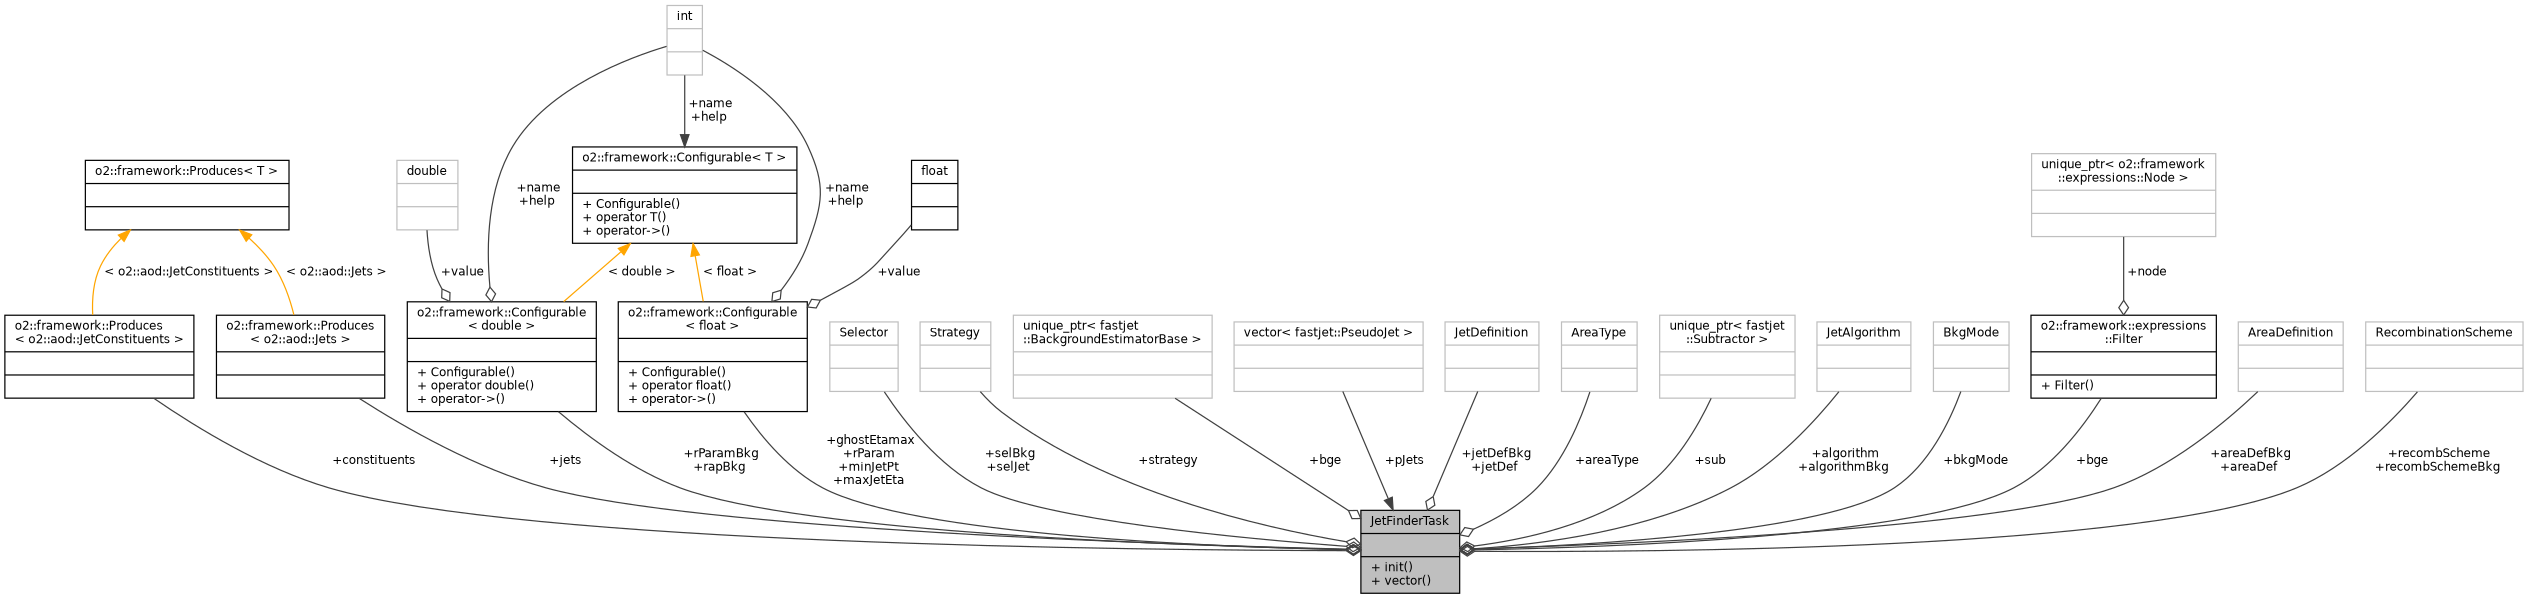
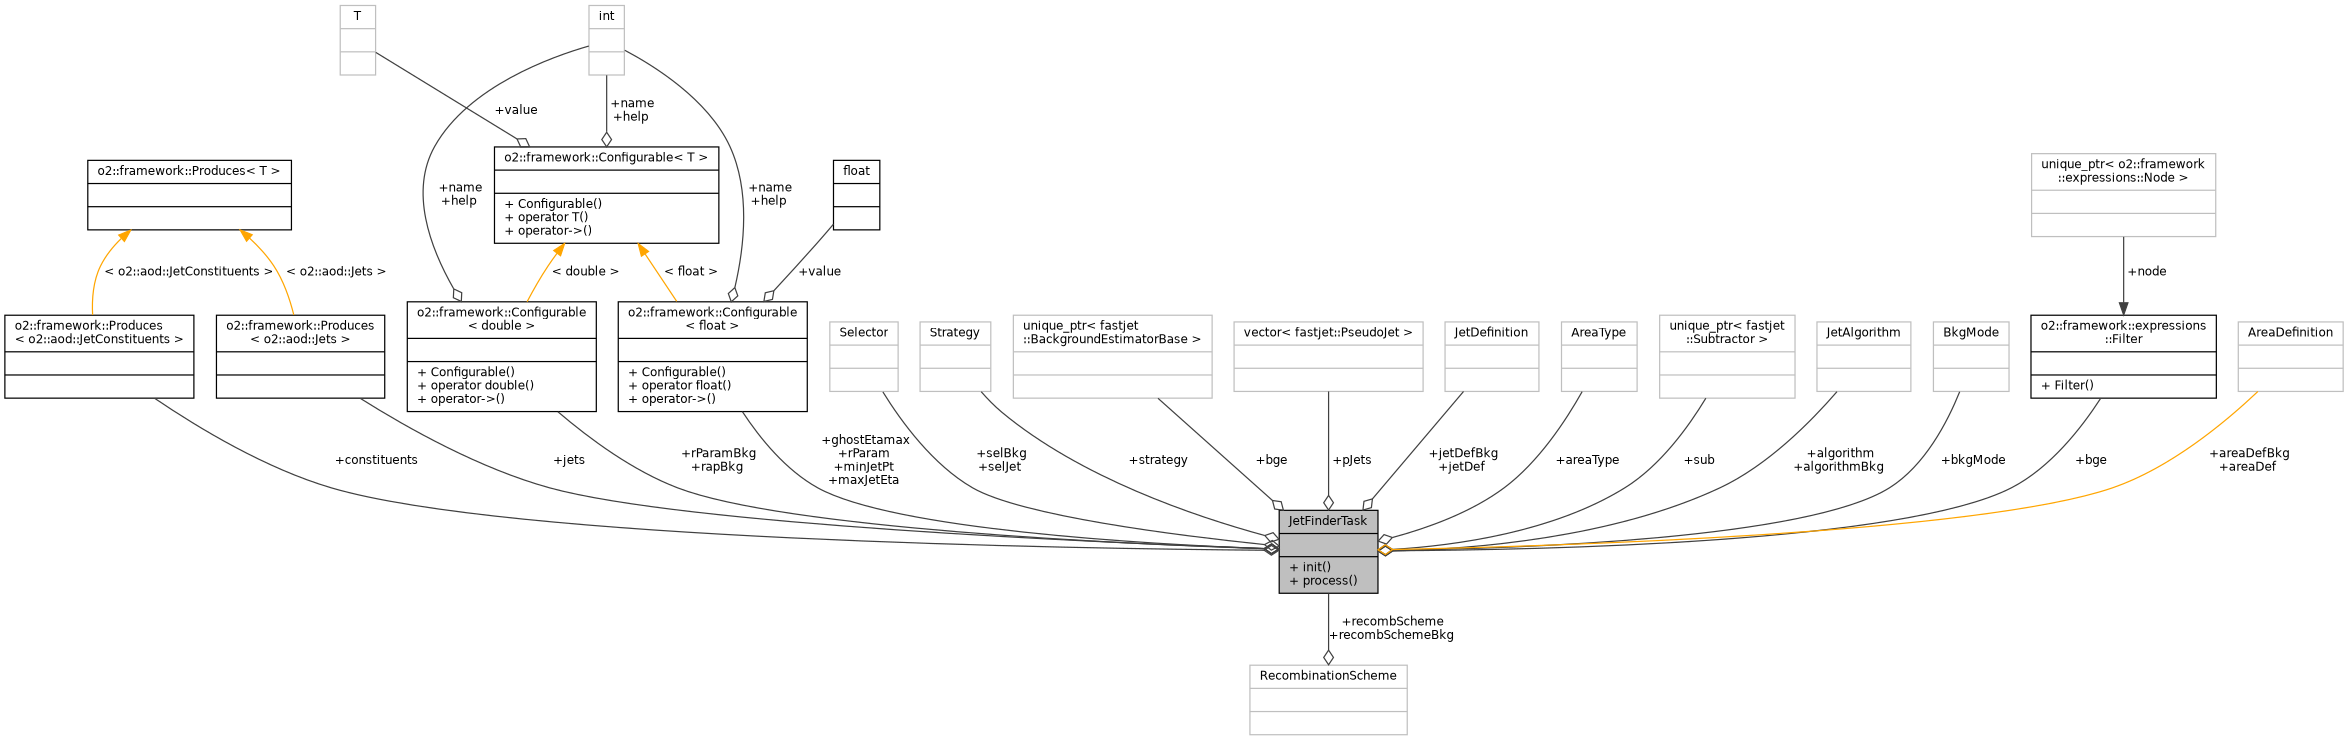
none -> (358, 40)
(685, 105) -> (607, 104)
(427, 195) -> none
(2124, 269) -> (2124, 270)
(1365, 445) -> (1329, 443)
(1944, 519) -> (1932, 520)
(1966, 539) -> (1329, 622)
(1401, 581) -> (1324, 581)
